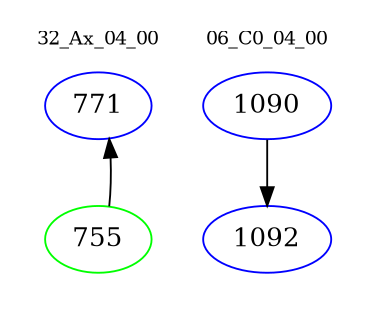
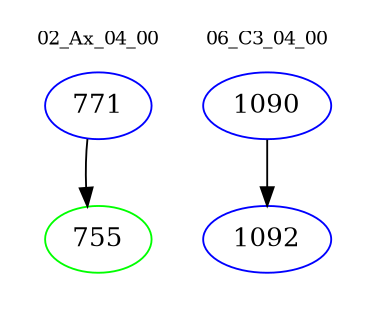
(98, 40) -> (98, 40)
(267, 40) -> (267, 40)
(111, 182) -> (86, 163)
